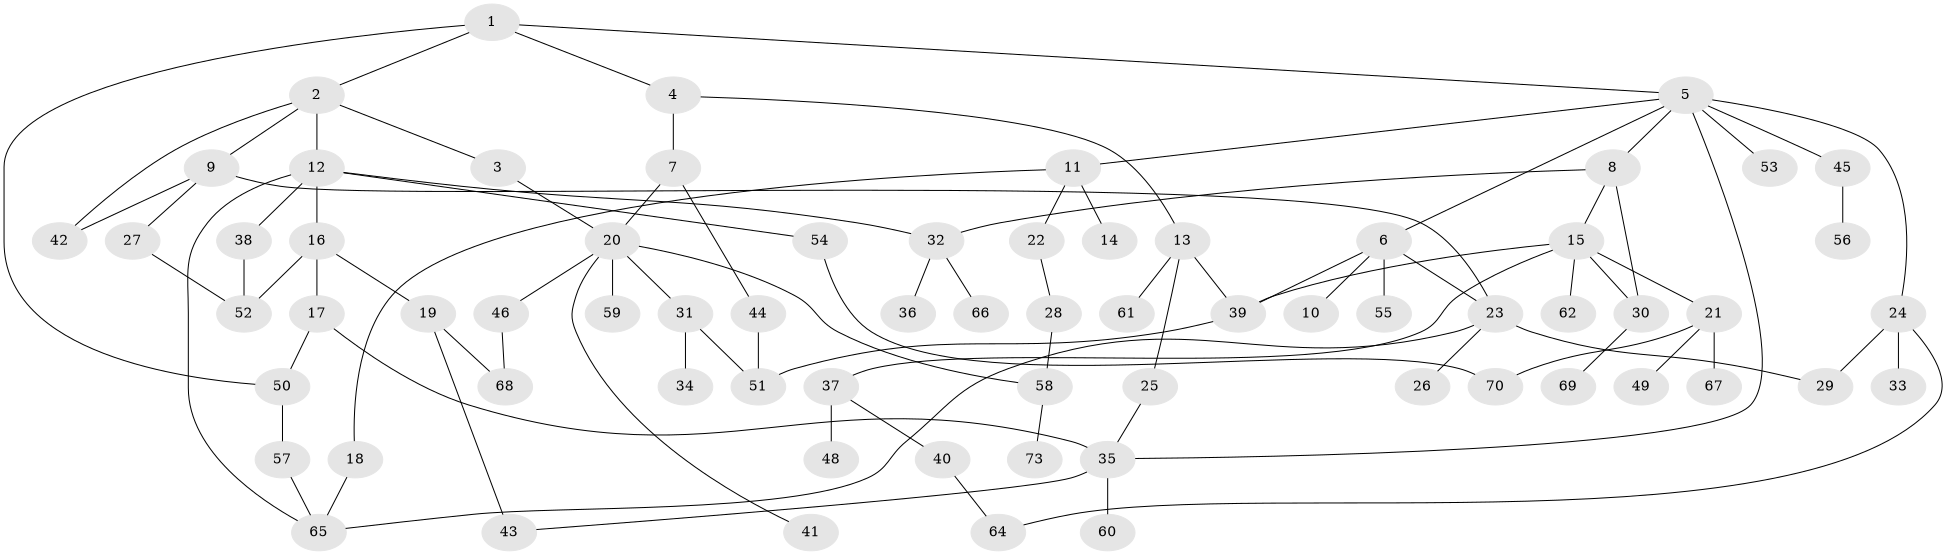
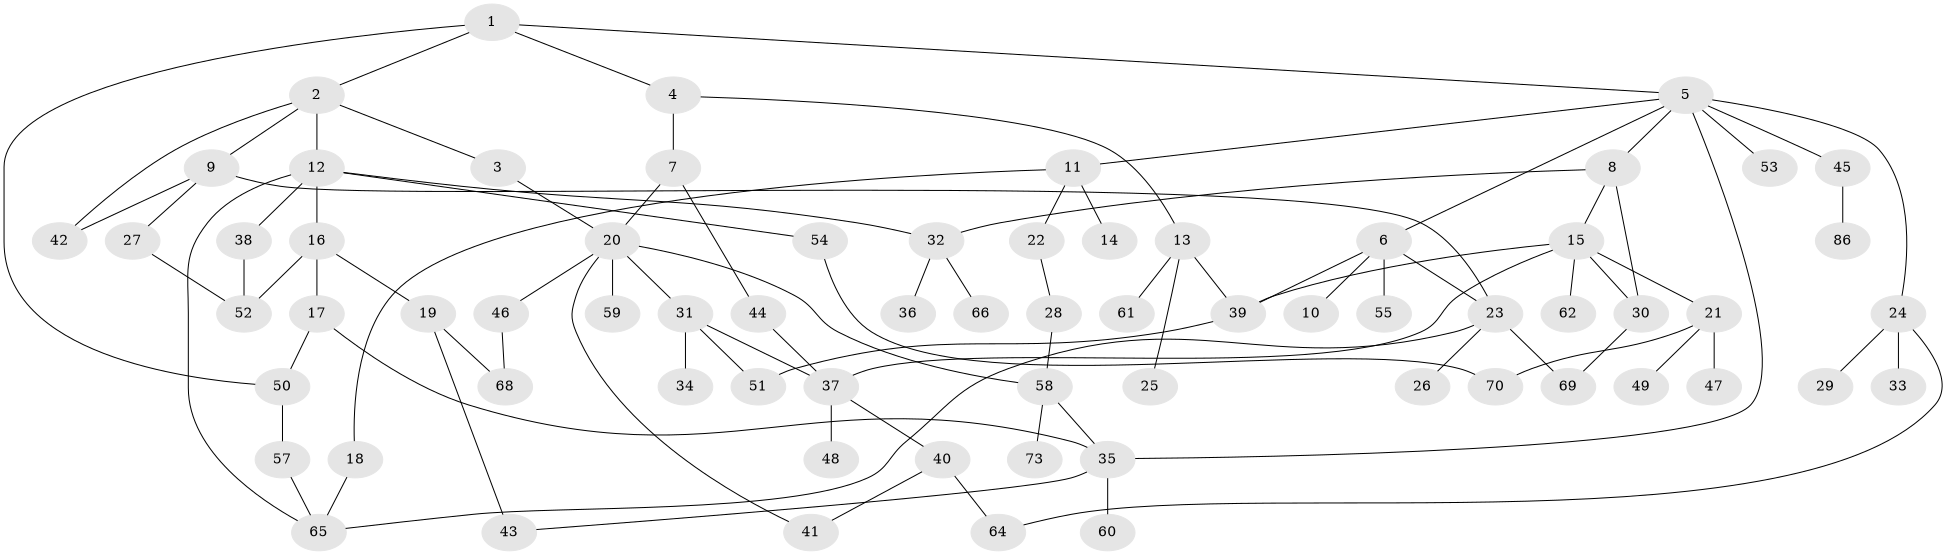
(1843, 241) -> (1843, 241)
none -> (758, 350)
(758, 350) -> (795, 350)
(1657, 356) -> (1532, 350)
(1714, 387) -> (1714, 387)
(1129, 423) -> (1076, 423)
none -> (879, 495)
